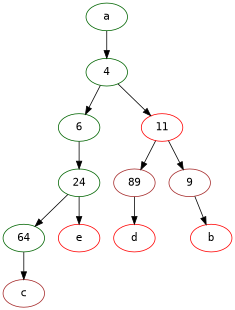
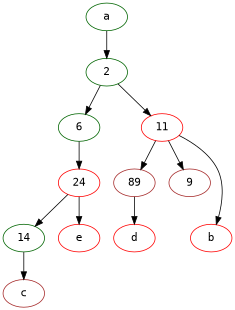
(107, 72) -> (107, 72)
(79, 183) -> (79, 183)
(199, 207) -> (217, 168)
(24, 238) -> (24, 238)
